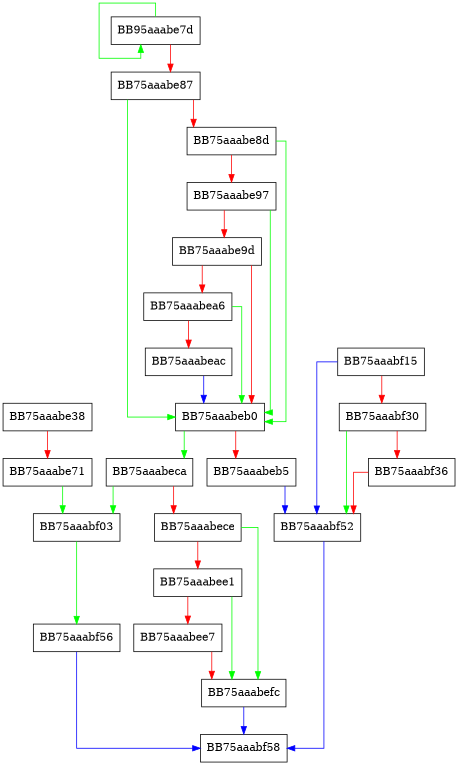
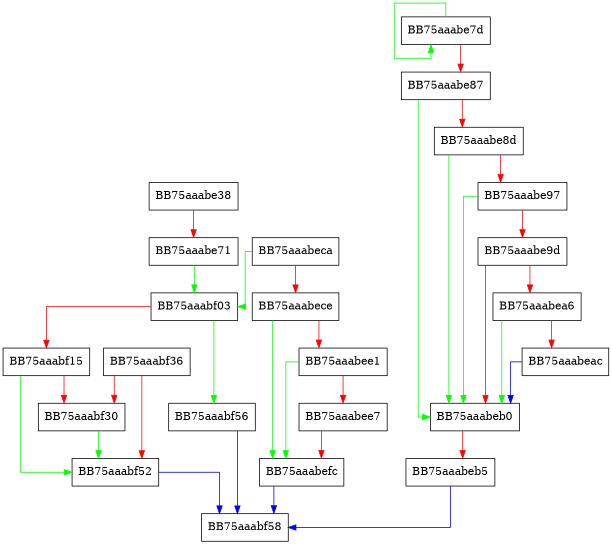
(156, 31) -> (446, 31)
none -> (82, 307)
(317, 424) -> (21, 446)
(184, 441) -> none
(397, 441) -> (114, 386)
(285, 496) -> (394, 527)
